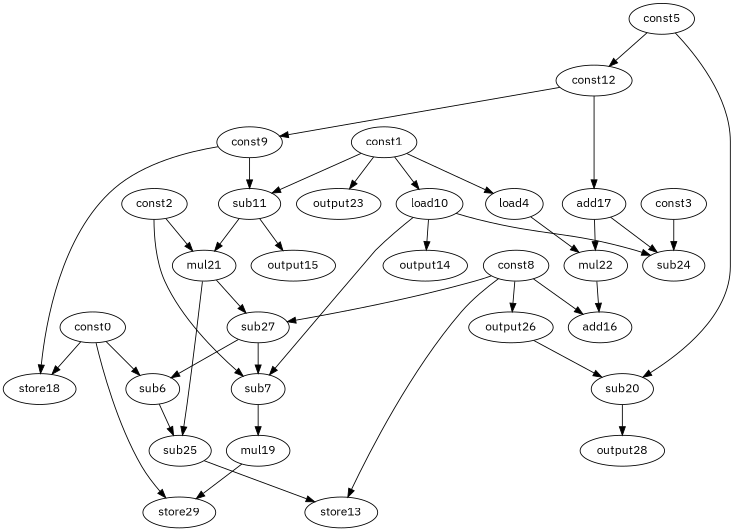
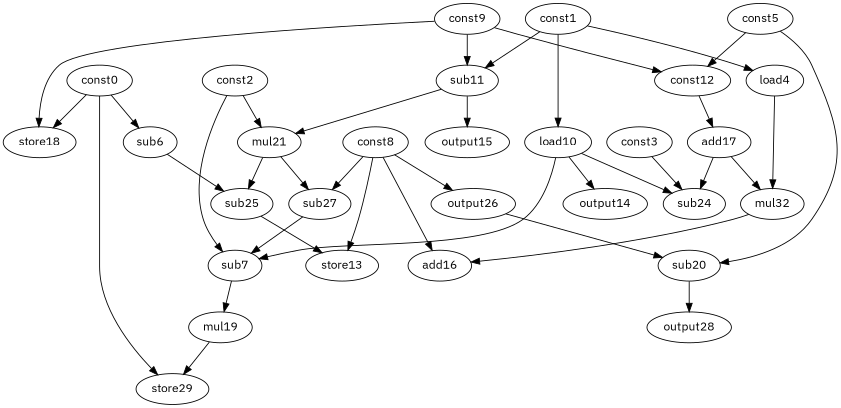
(424, 111) -> (574, 49)
(339, 204) -> none
(596, 266) -> (772, 204)
(208, 356) -> none
